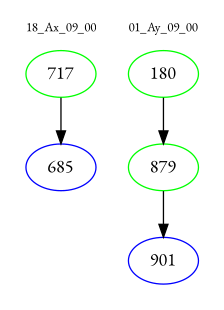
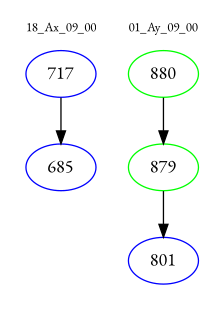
(61, 74) -> (61, 74)
(163, 74) -> (163, 74)
(163, 261) -> (163, 261)
